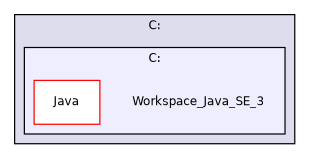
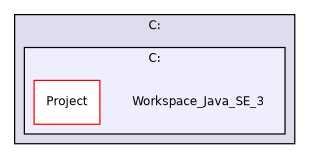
(67, 102) -> (67, 102)
